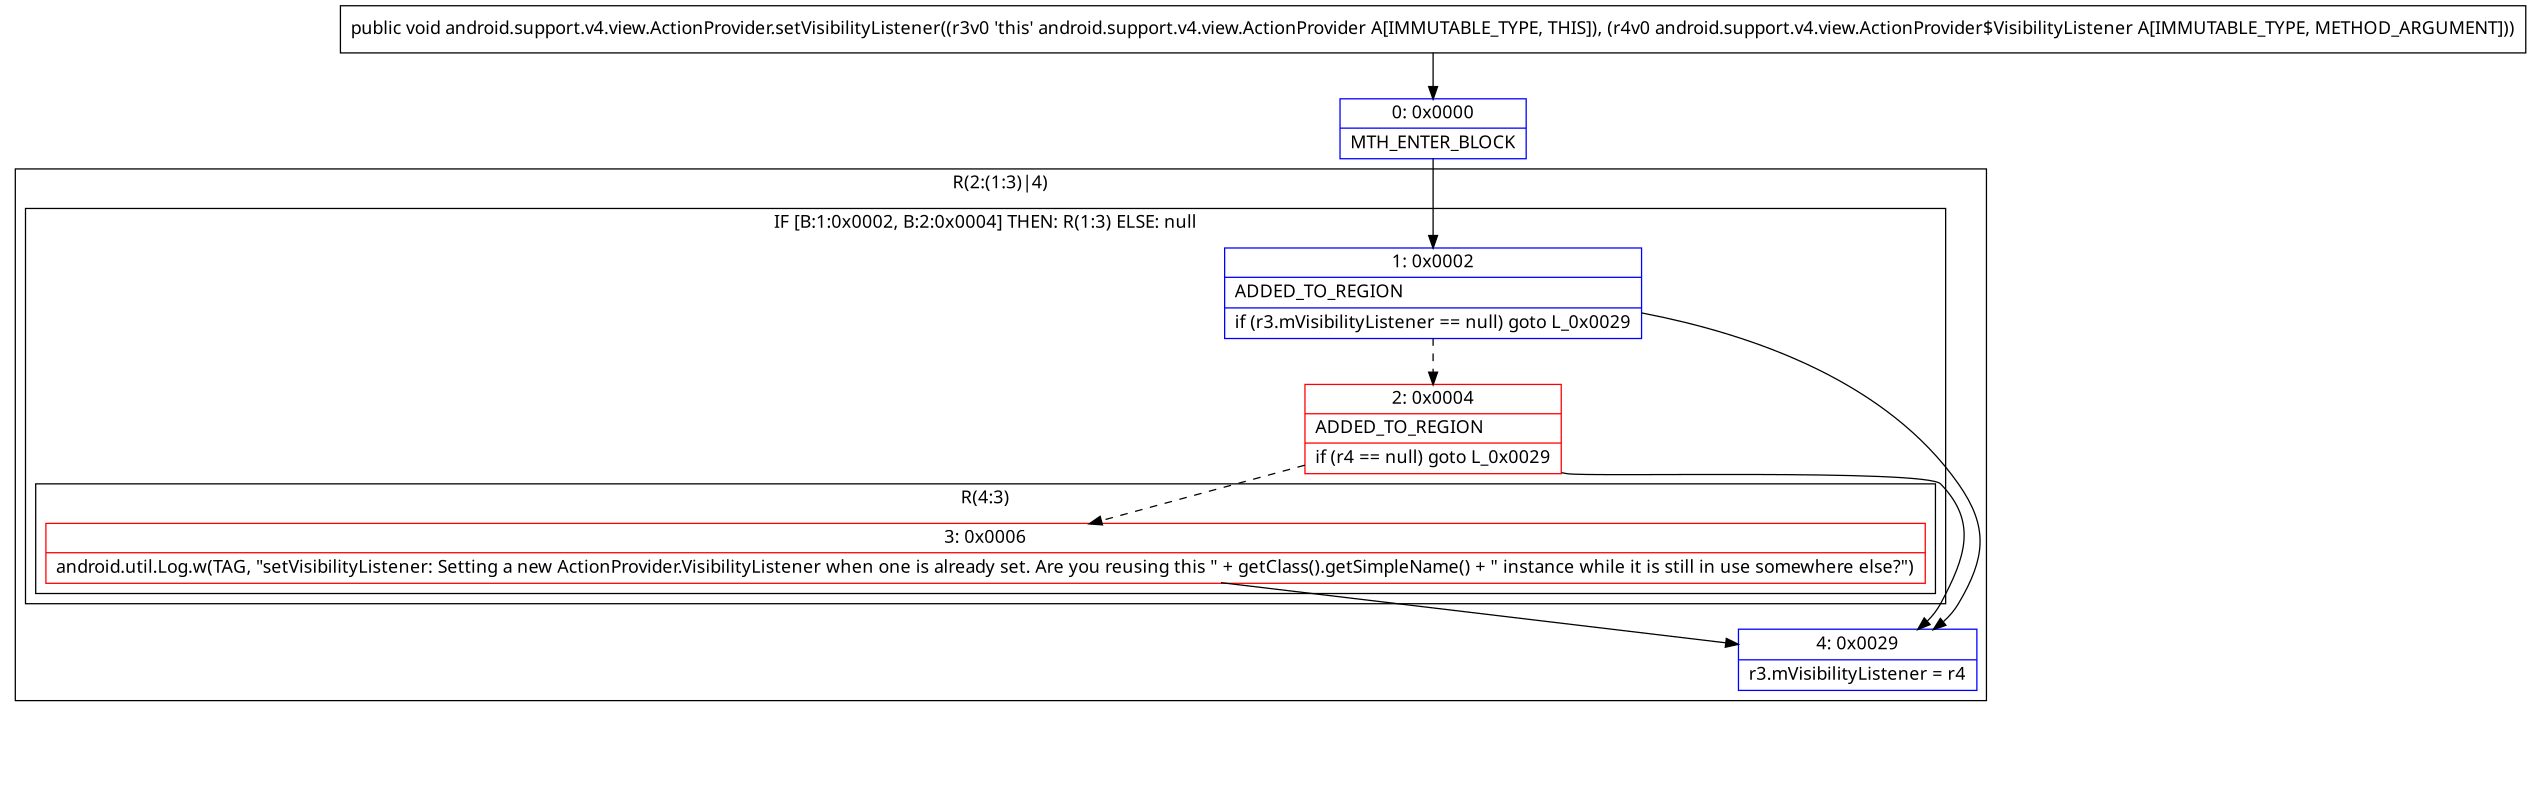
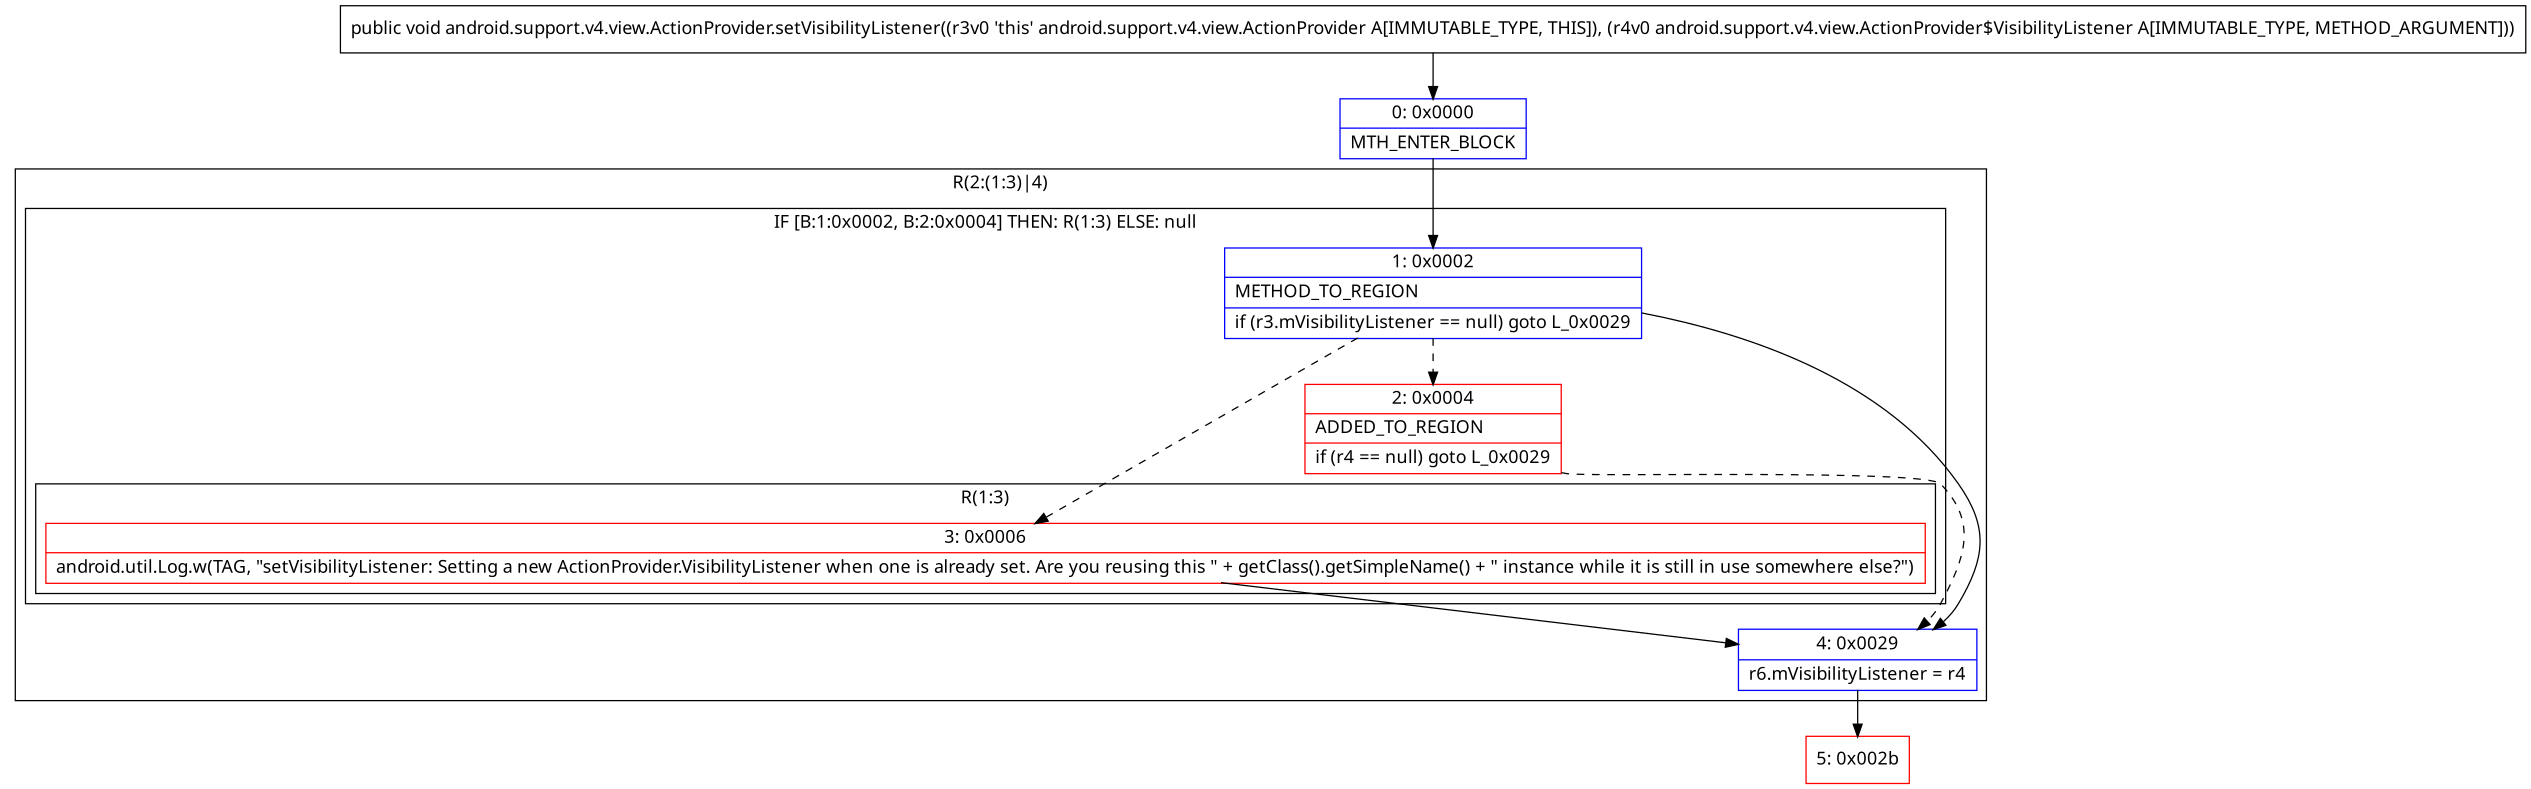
(1320, 292) -> (1327, 292)
(1828, 475) -> (1828, 475)
(1203, 493) -> (1202, 427)
(986, 499) -> (986, 499)
(1858, 674) -> (1858, 674)
none -> (1858, 760)
